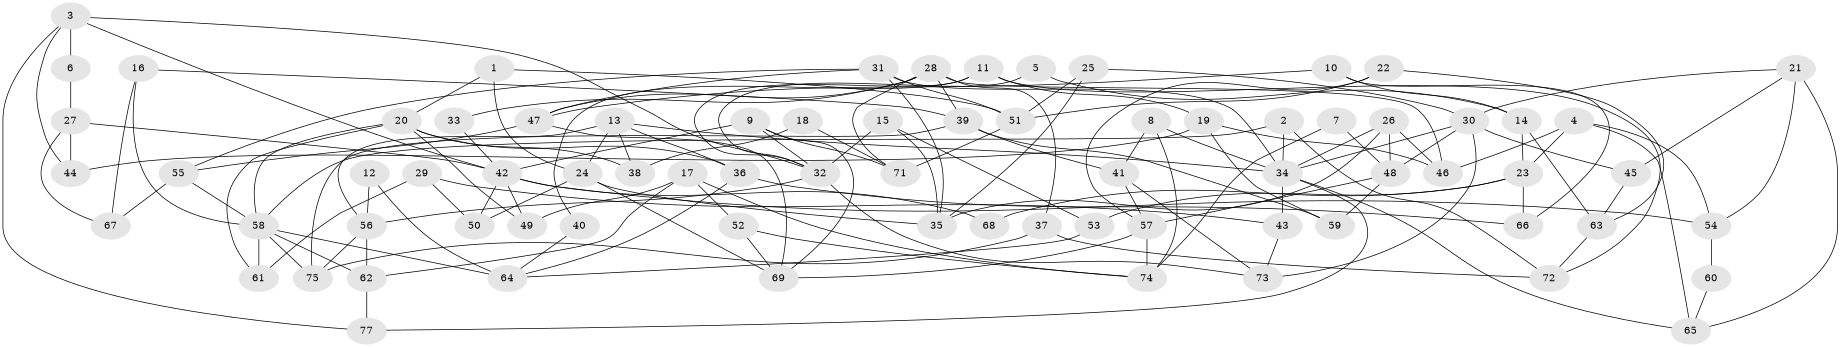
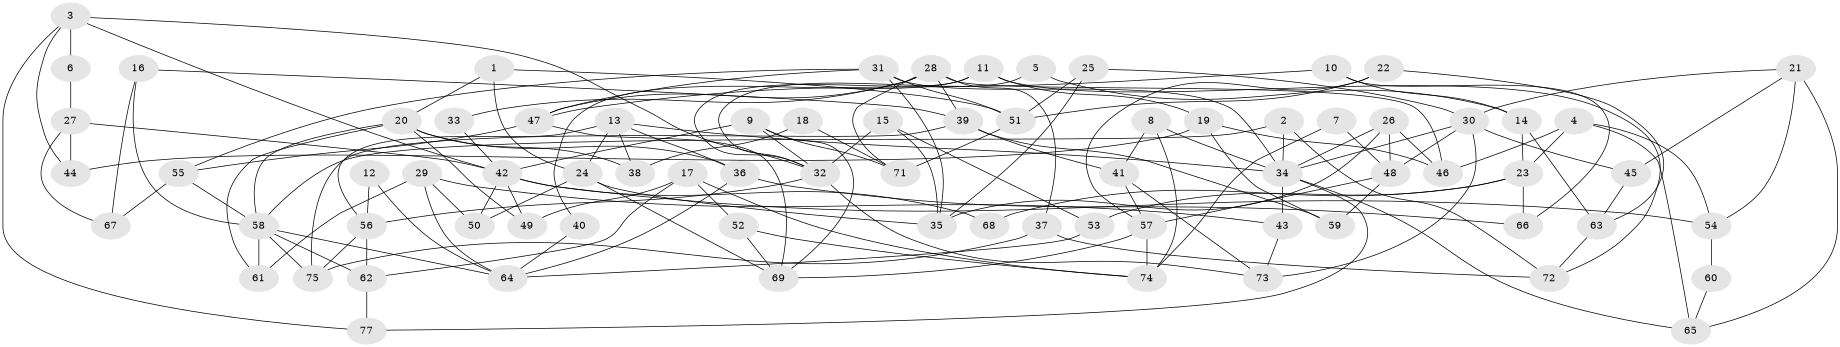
none -> (447, 237)
